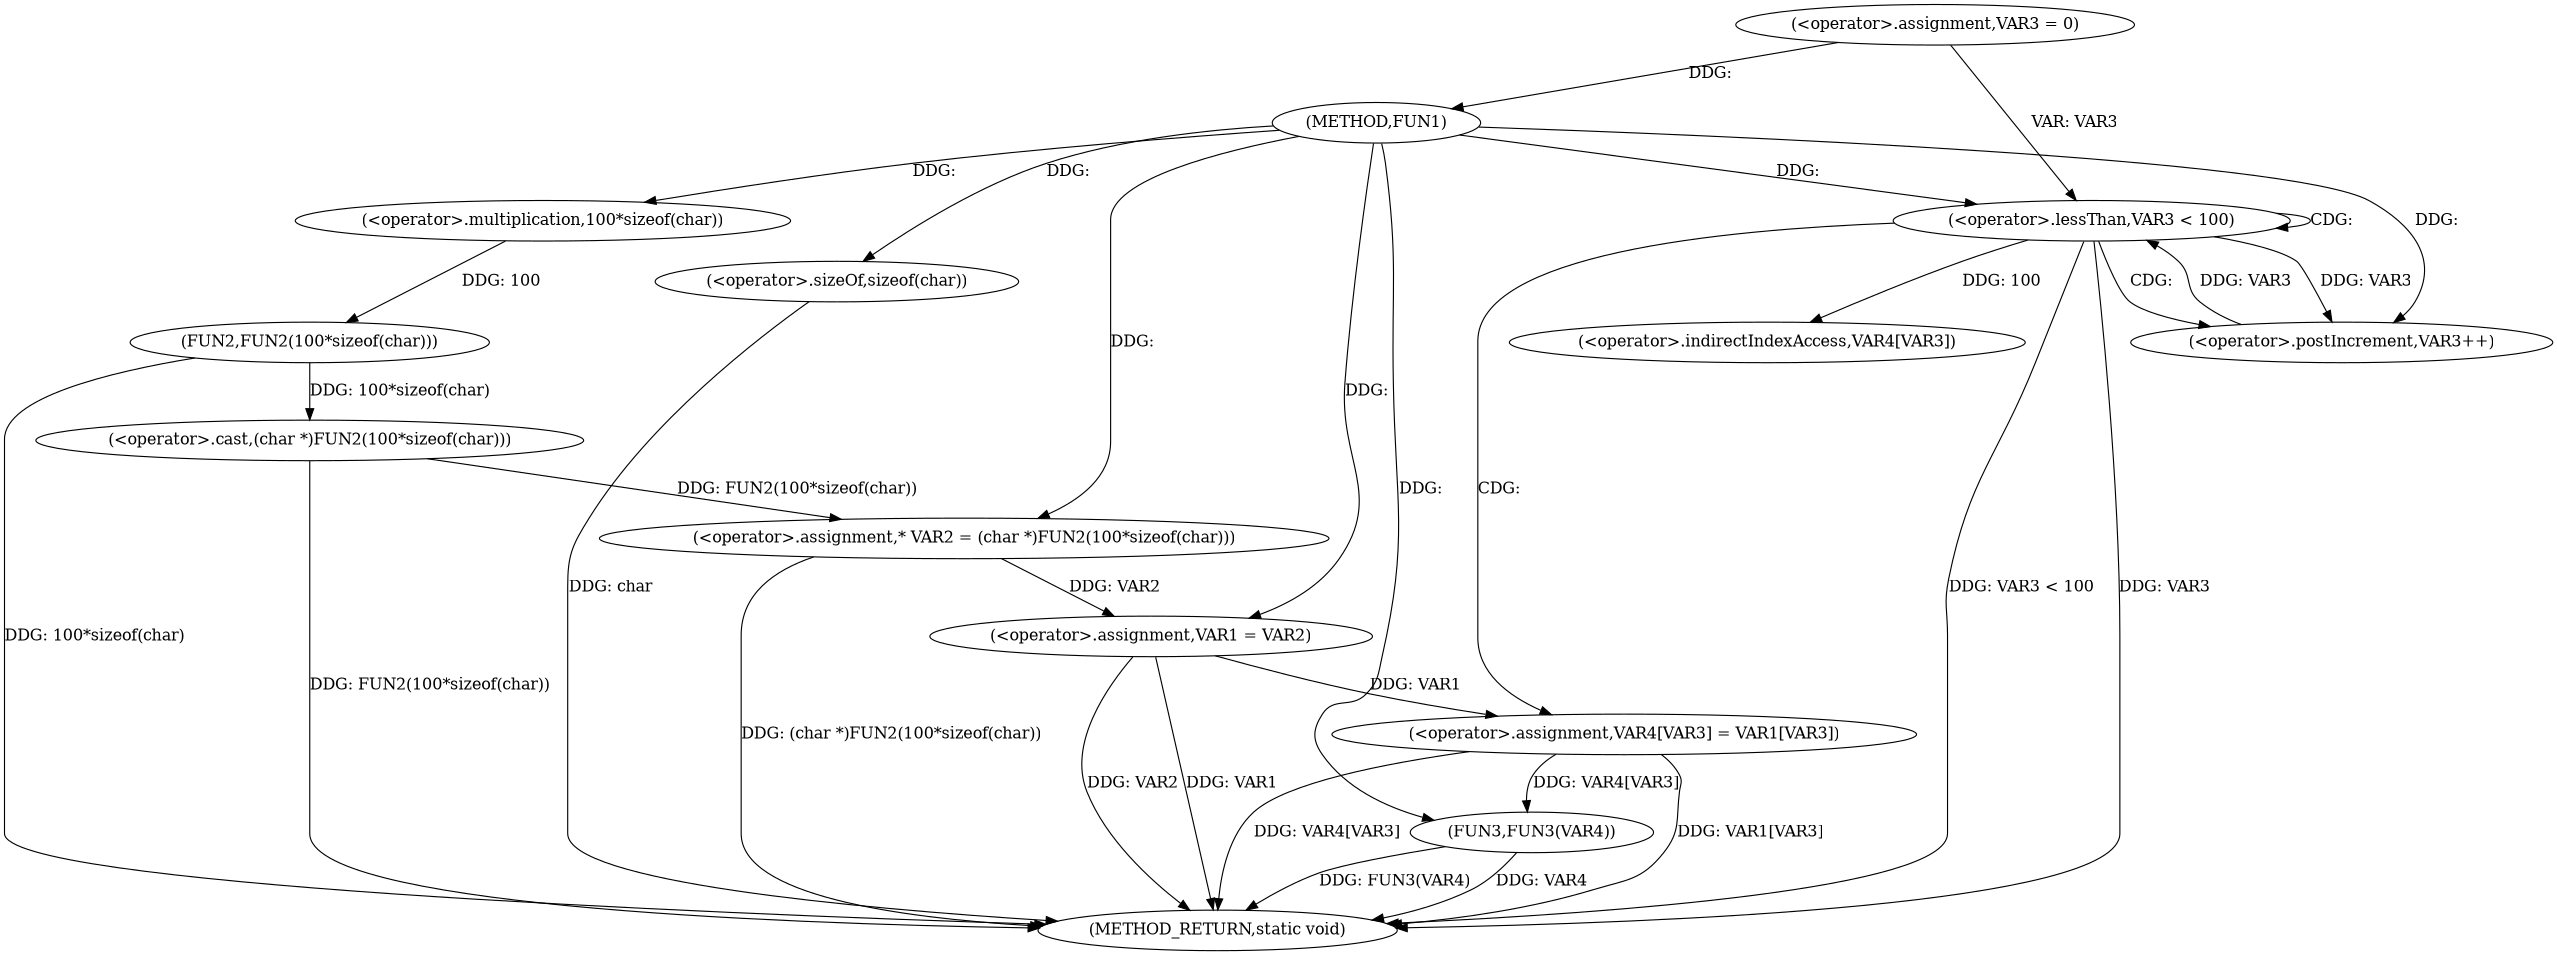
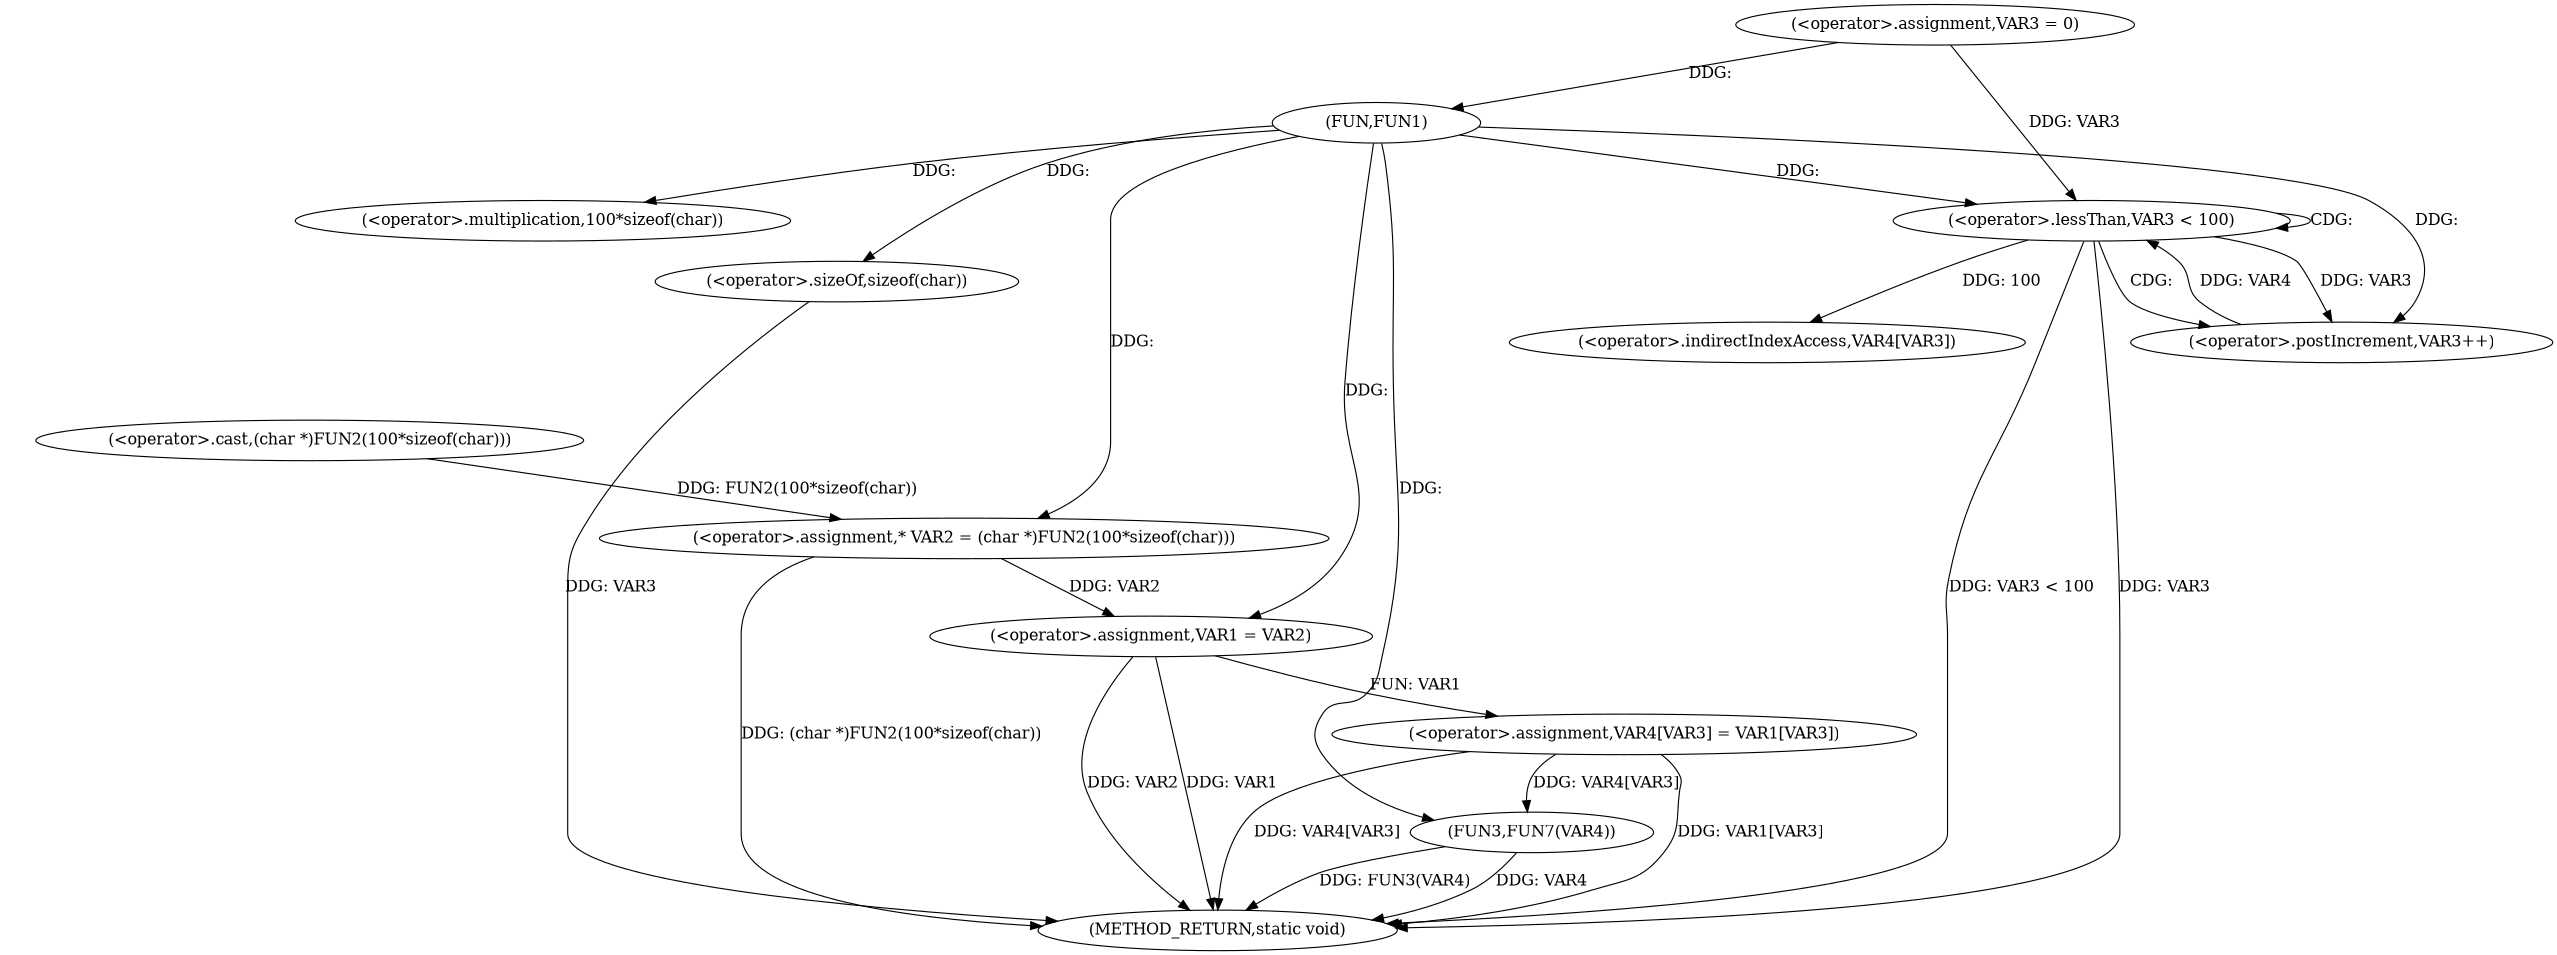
(1376, 123) -> (1376, 123)
(2075, 123) -> (2075, 123)
(2246, 282) -> (2246, 282)
(1487, 315) -> none
(310, 342) -> none
(611, 587) -> (611, 587)
(1416, 685) -> (1416, 685)
(1532, 832) -> (1532, 832)
(448, 890) -> none
